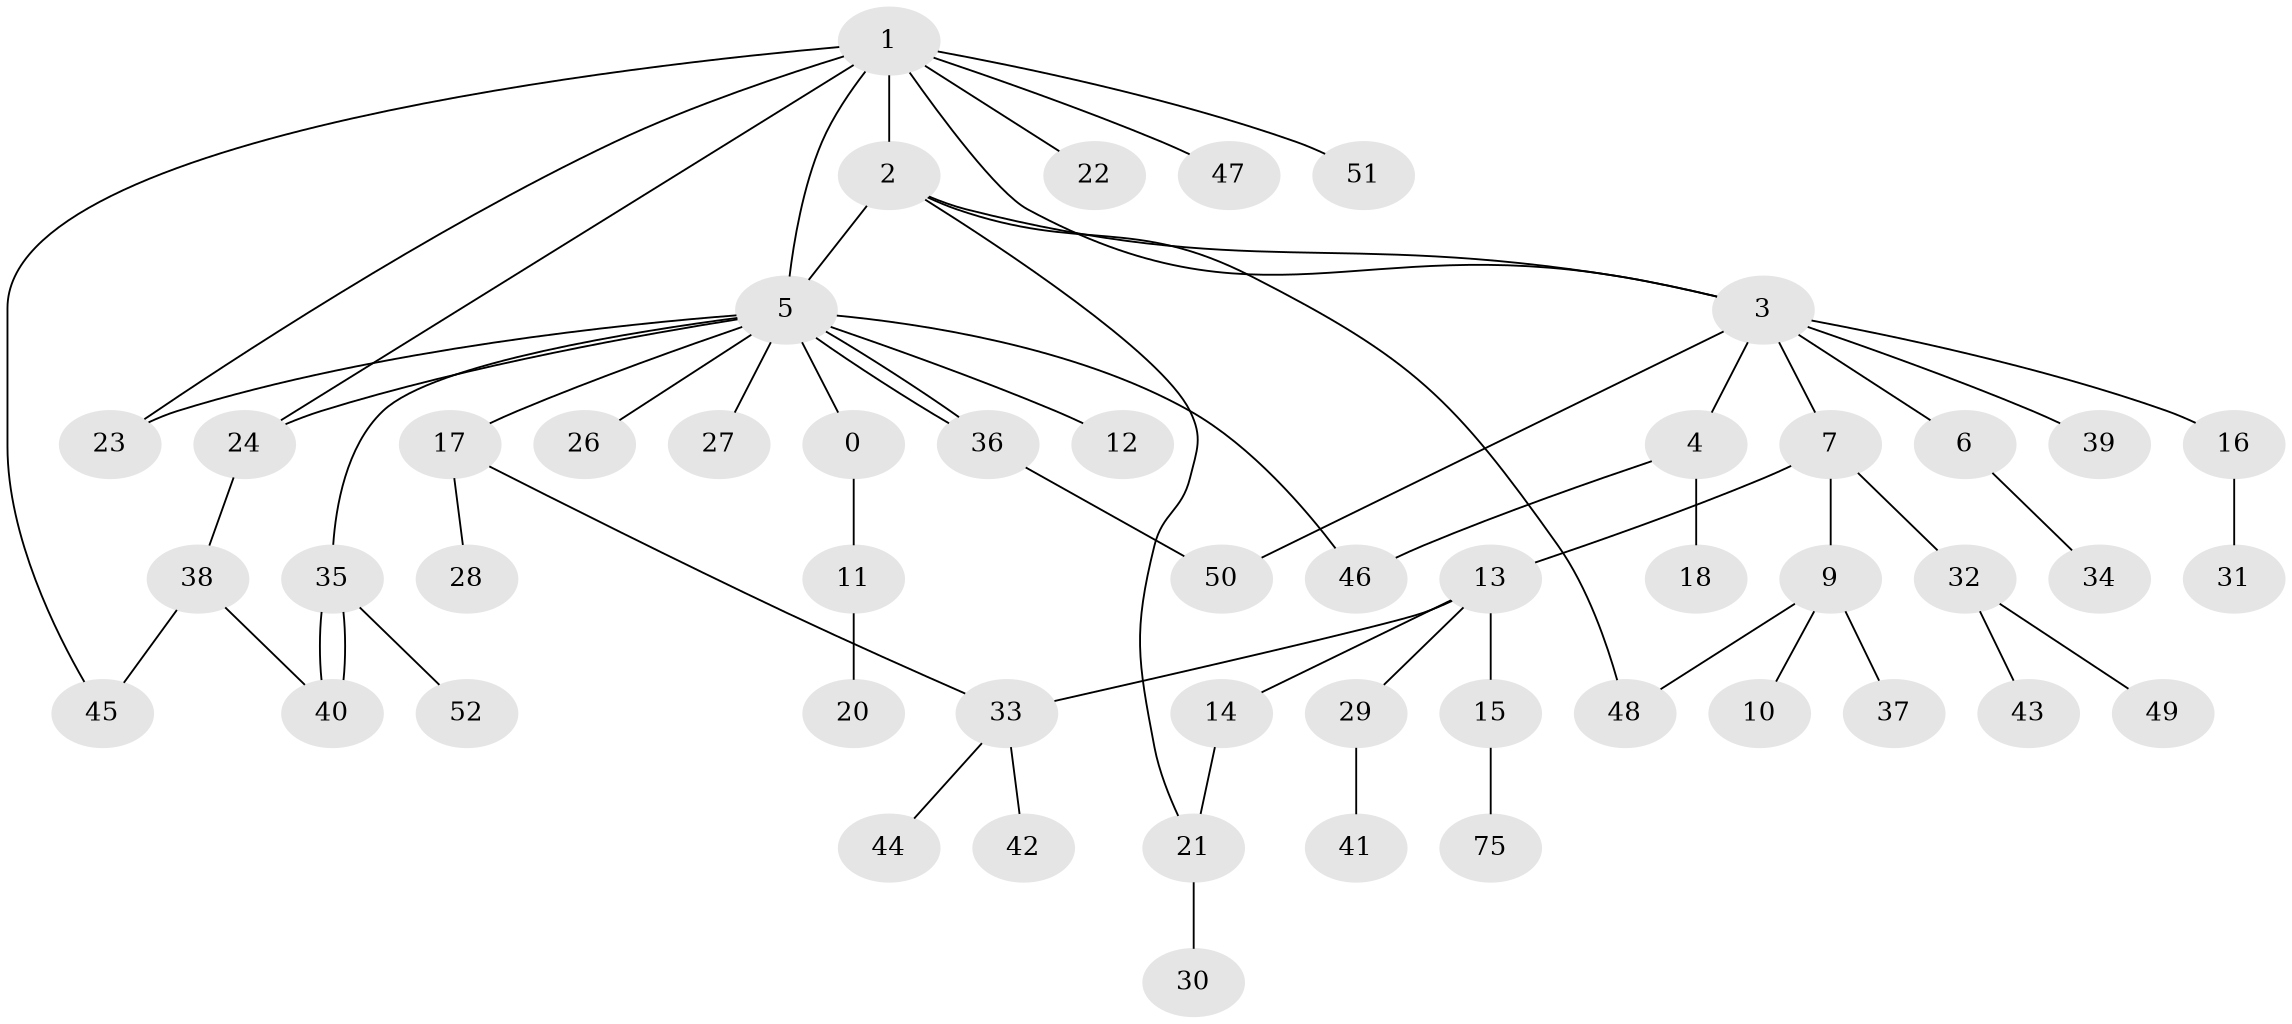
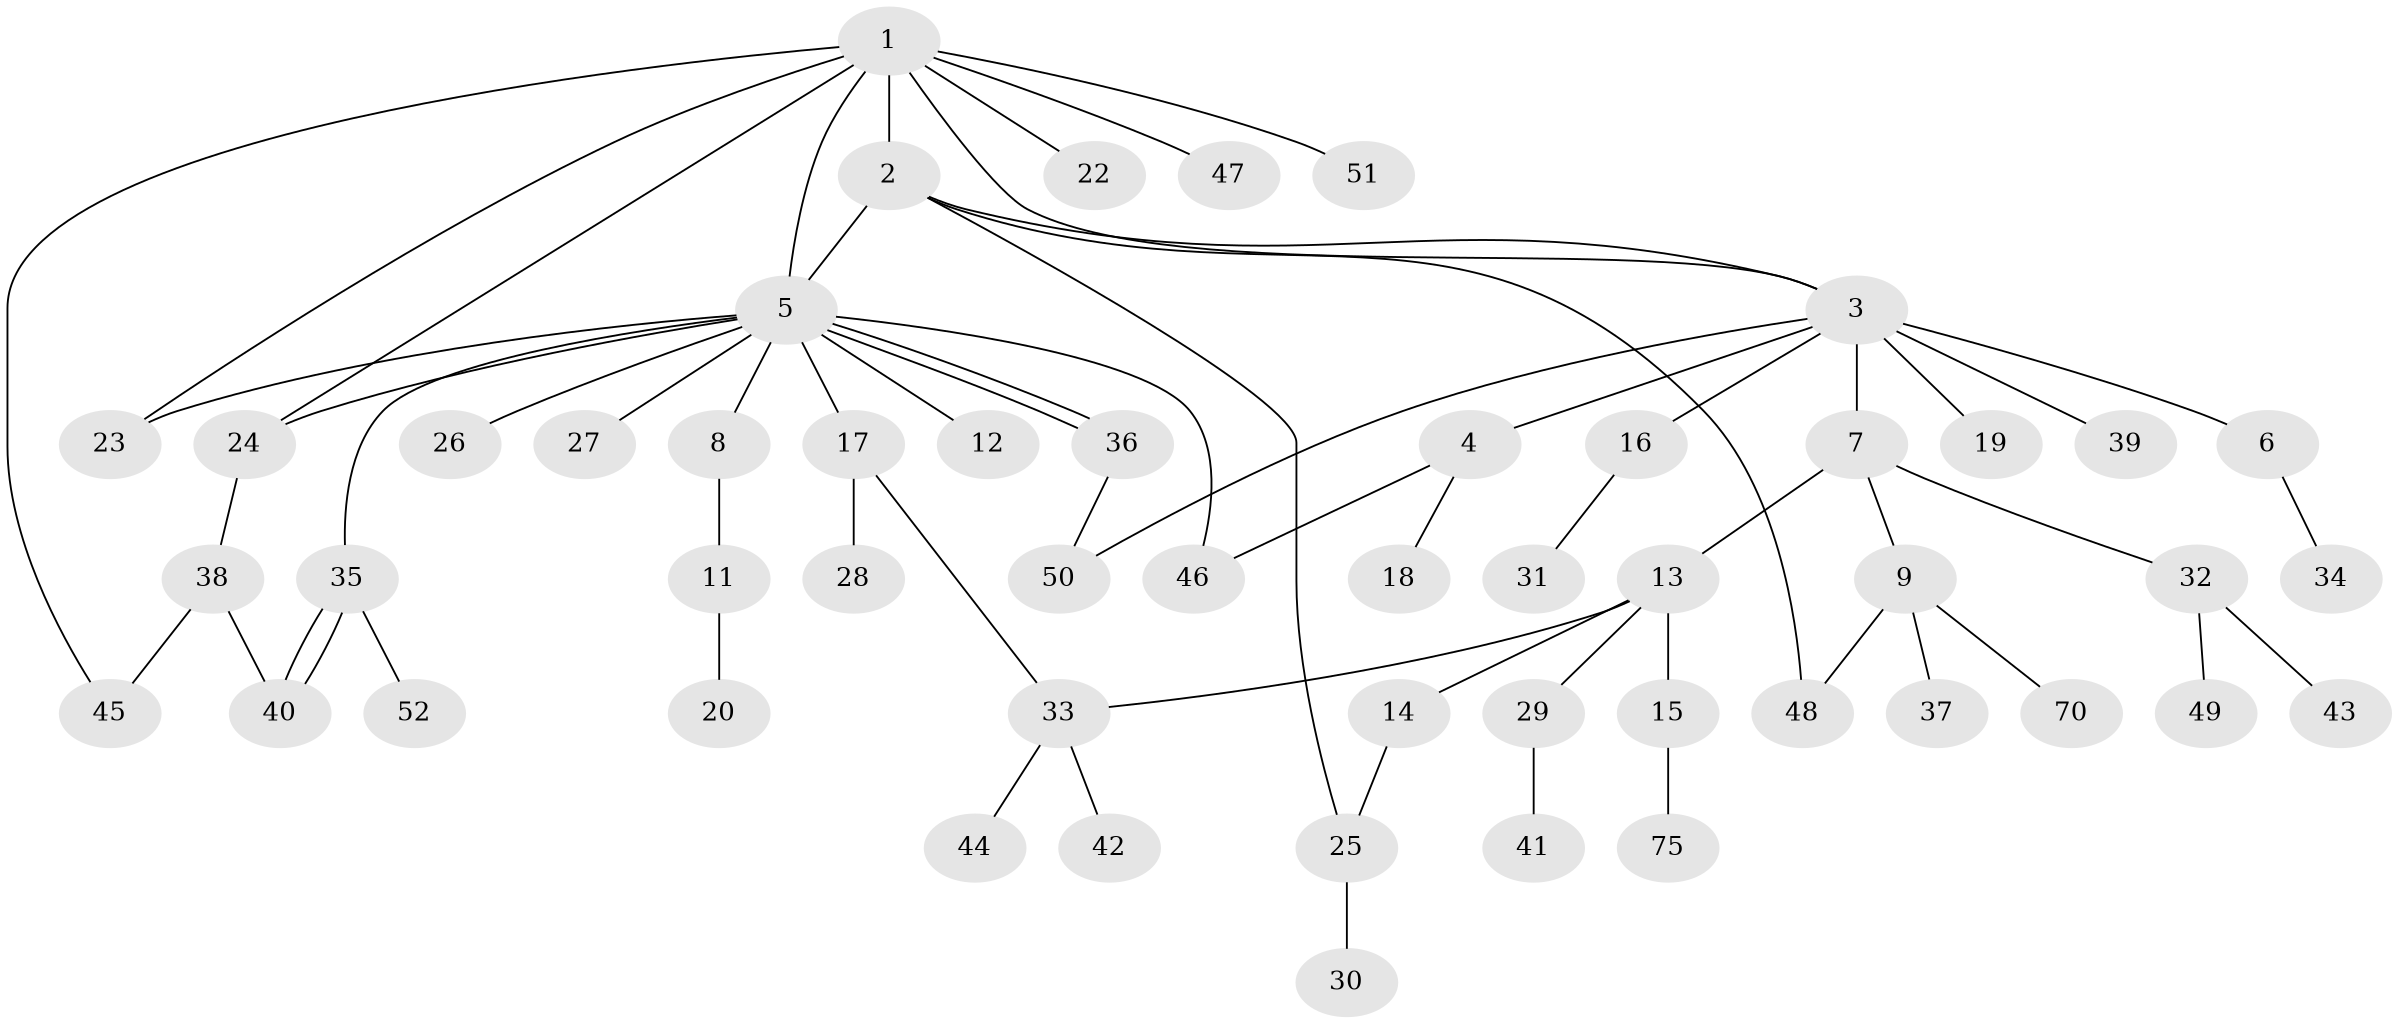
(854, 445) -> (719, 445)
none -> (1991, 445)
(1760, 714) -> (2072, 714)
(1194, 848) -> (1347, 848)
